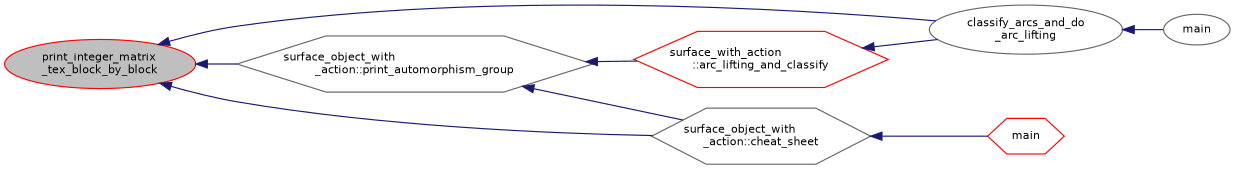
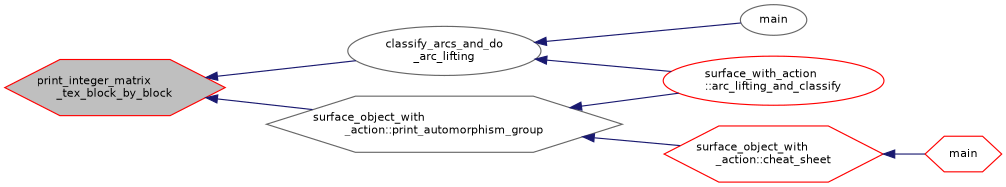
(906, 43) -> (609, 66)
(761, 59) -> (774, 81)
(100, 64) -> (115, 88)
(410, 123) -> none
(761, 136) -> (774, 154)
